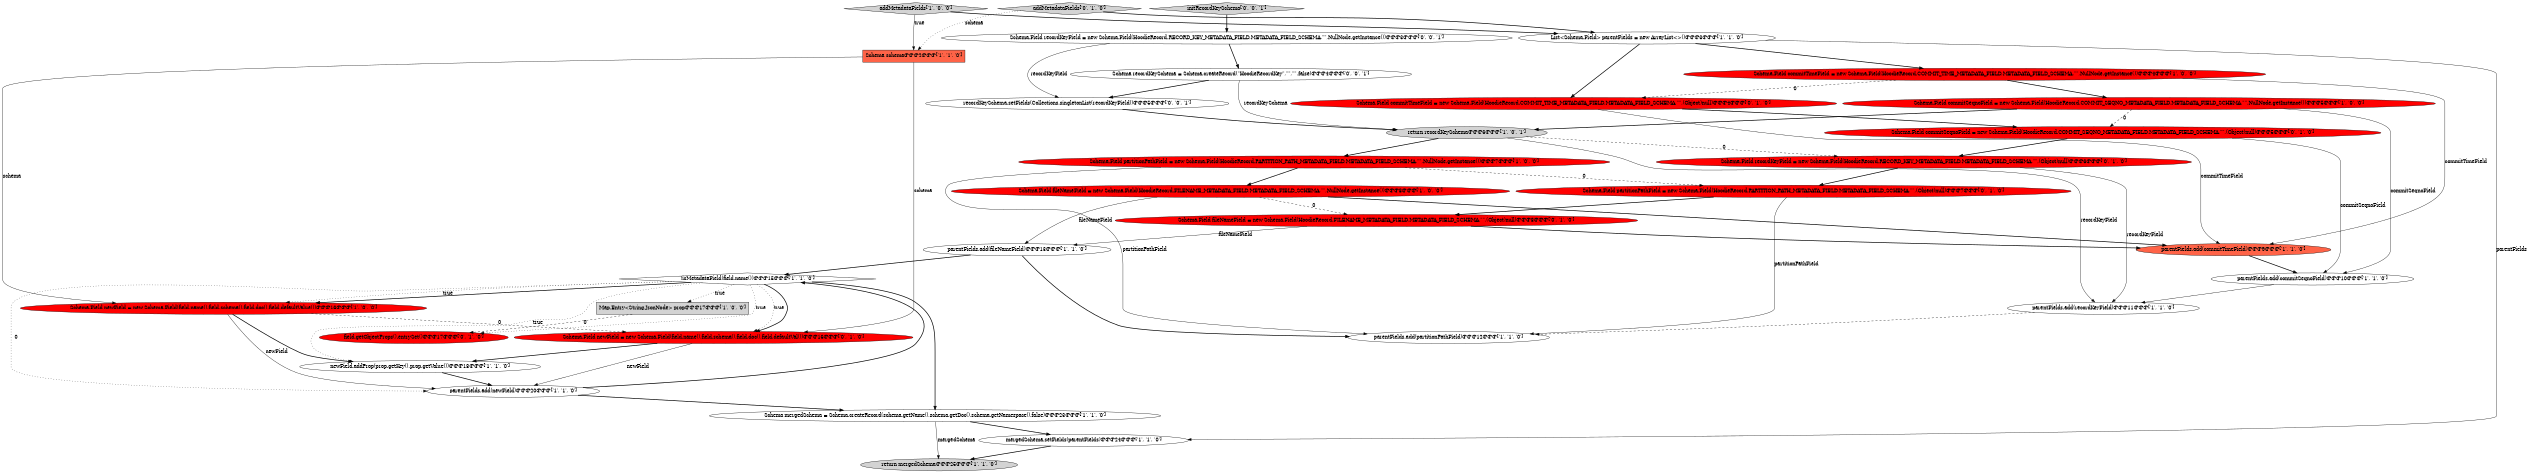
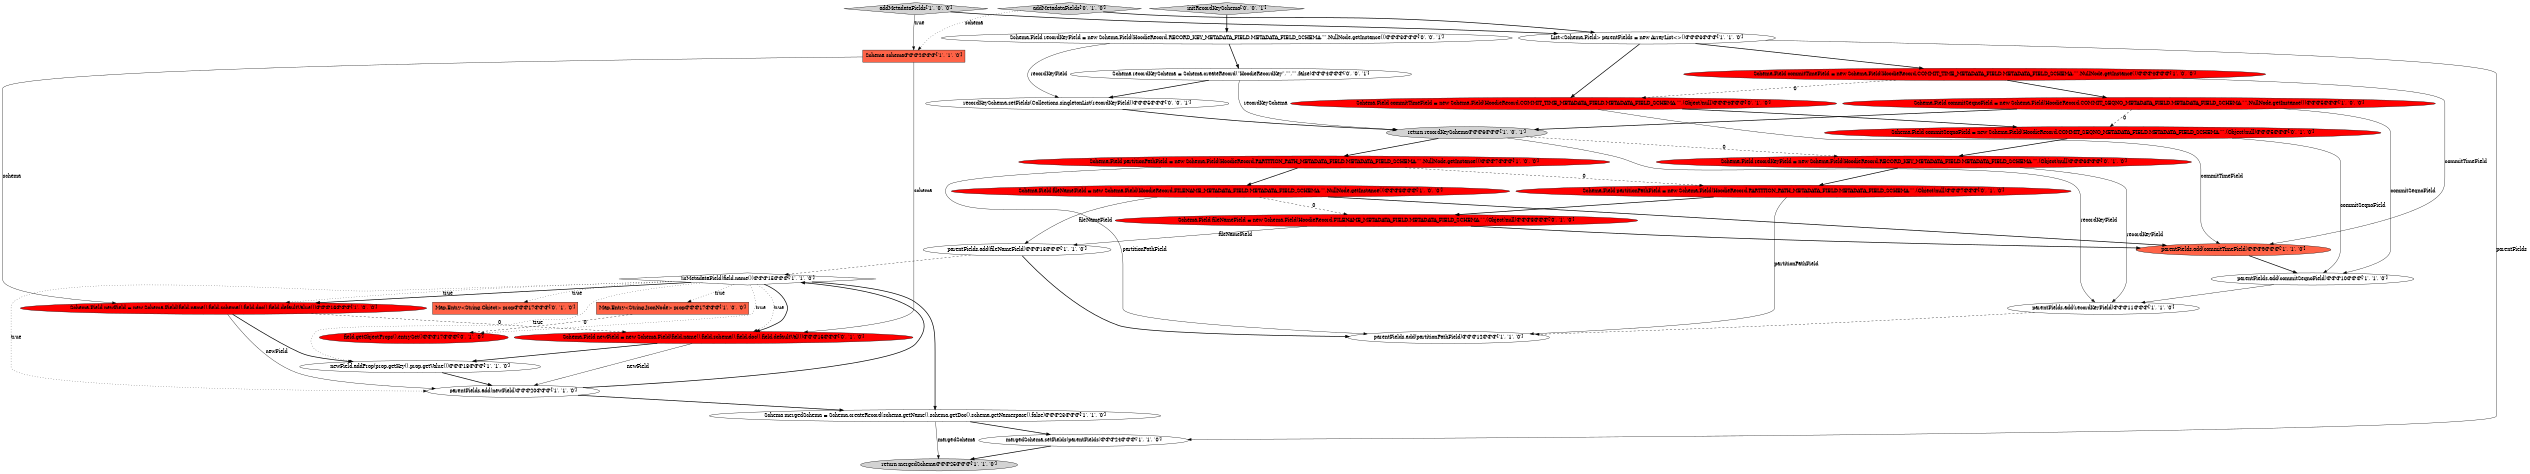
(879, 265) -> (879, 265)
none -> (505, 308)
(673, 308) -> (673, 308)
(16, 337) -> (16, 337)
